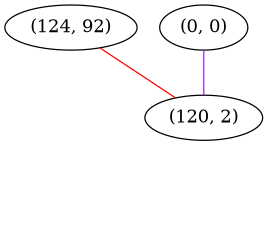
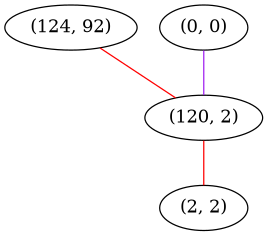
none -> (204, 208)
